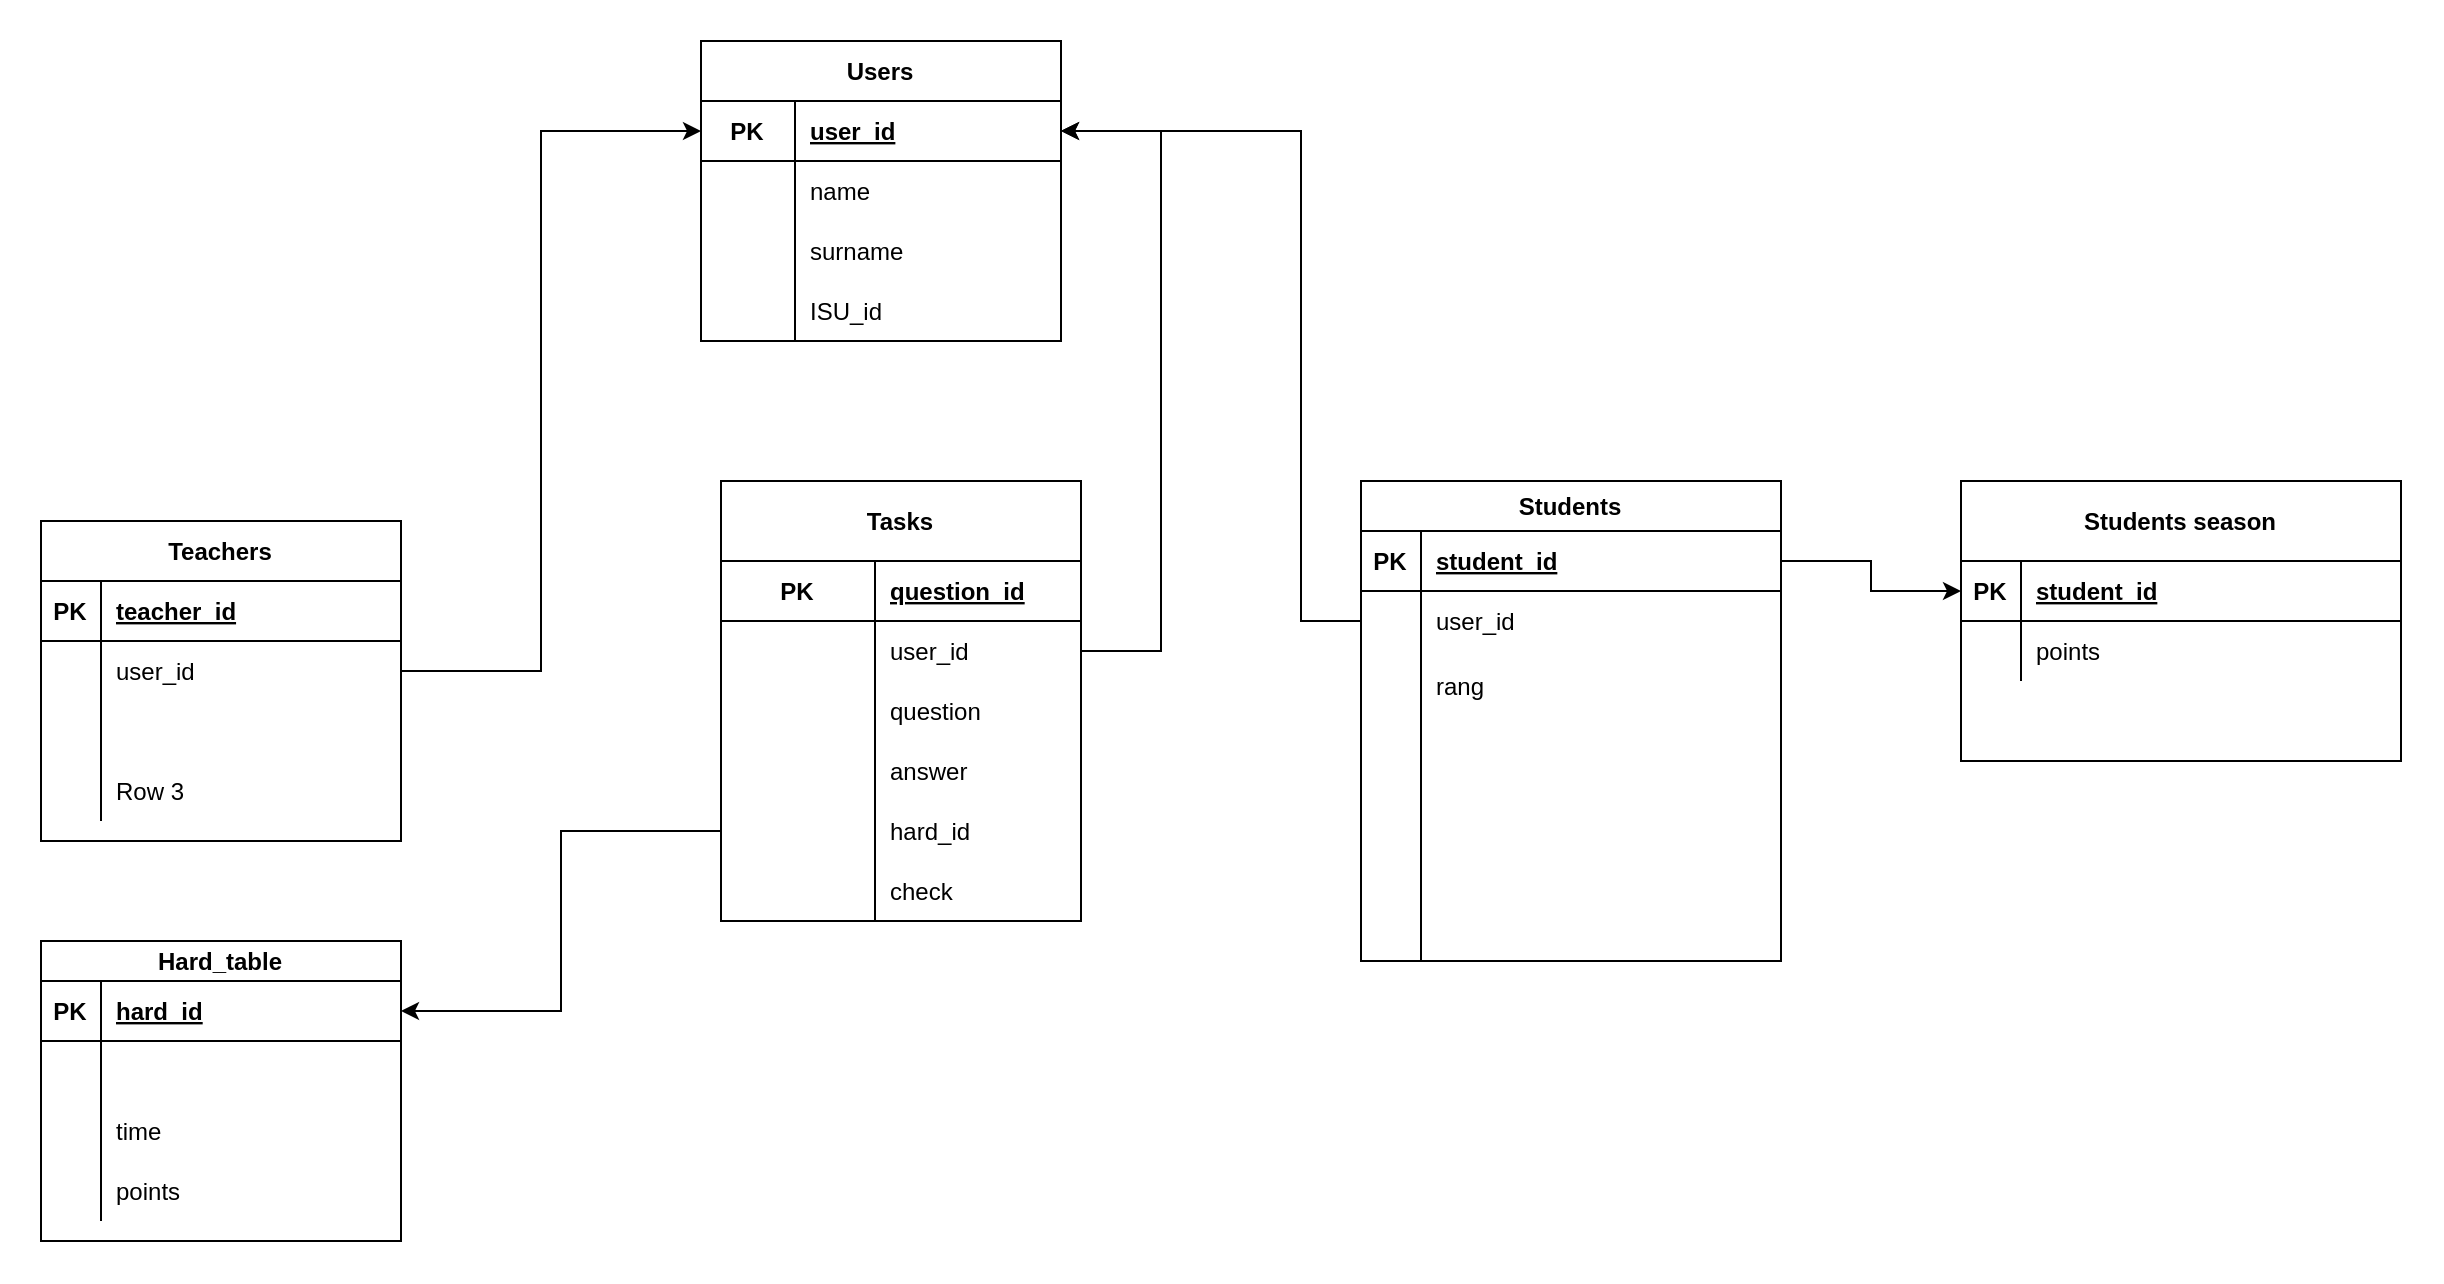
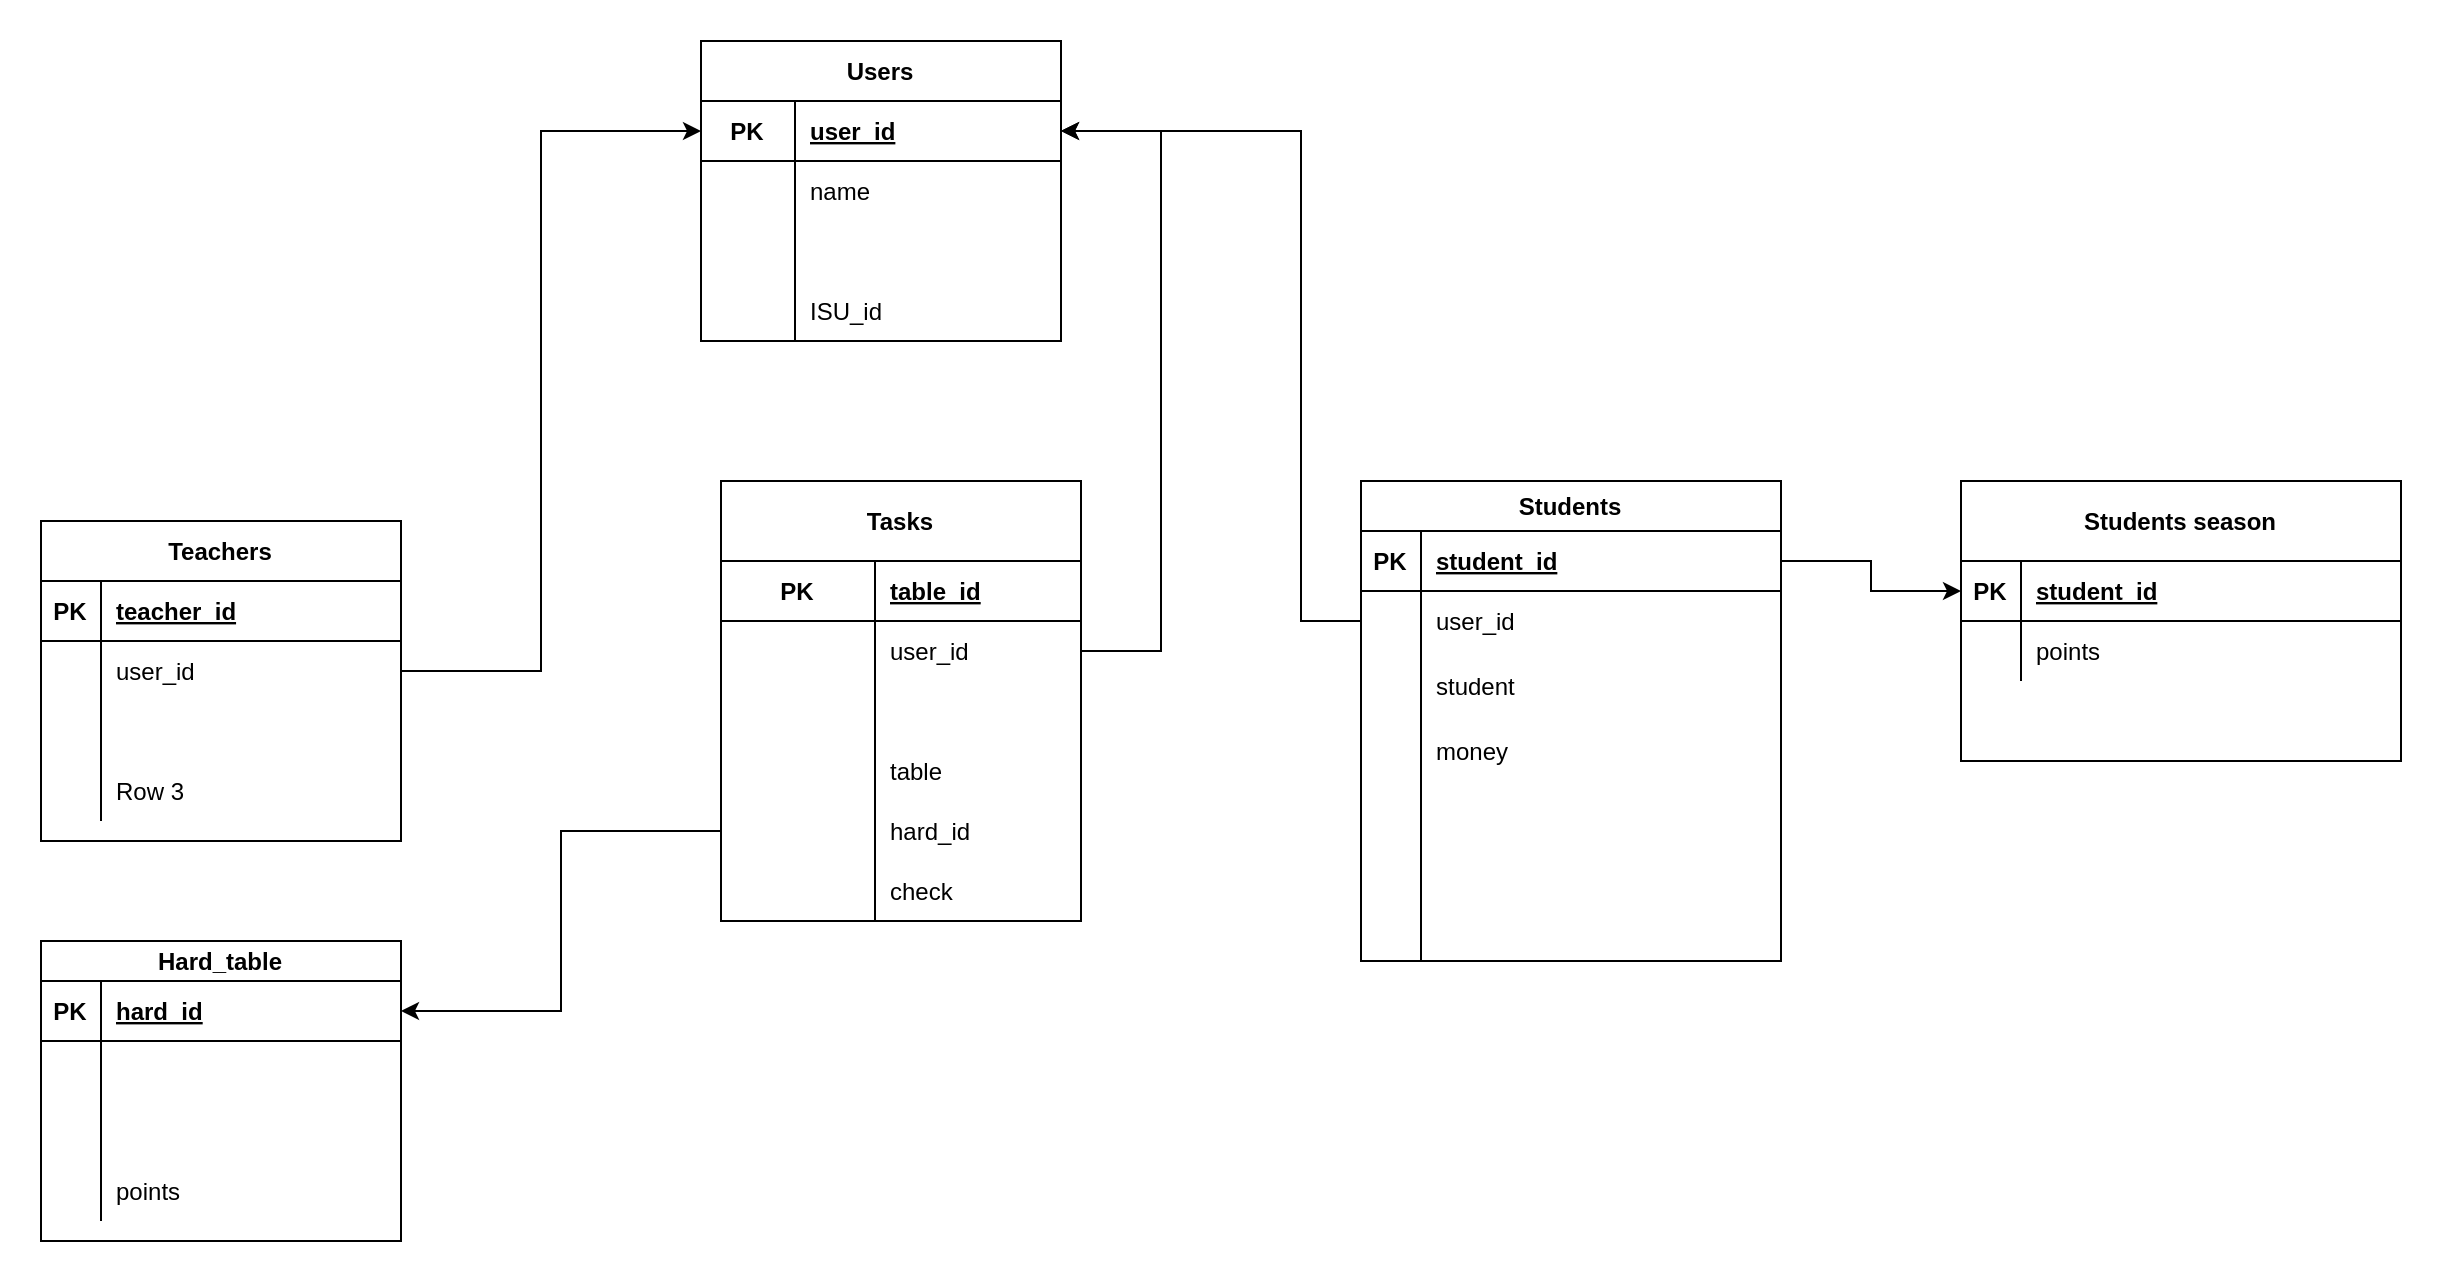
(928, 251) -> none
(958, 592) -> (938, 592)
(1463, 687) -> (1483, 687)
(978, 711) -> none
none -> (1601, 751)
(930, 772) -> (920, 772)
(251, 1131) -> none
